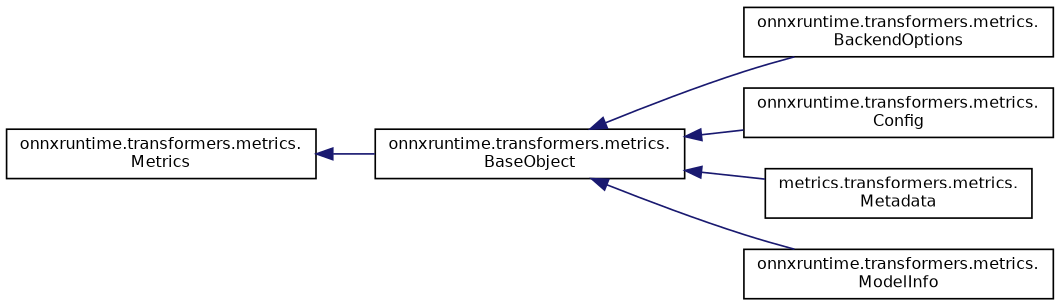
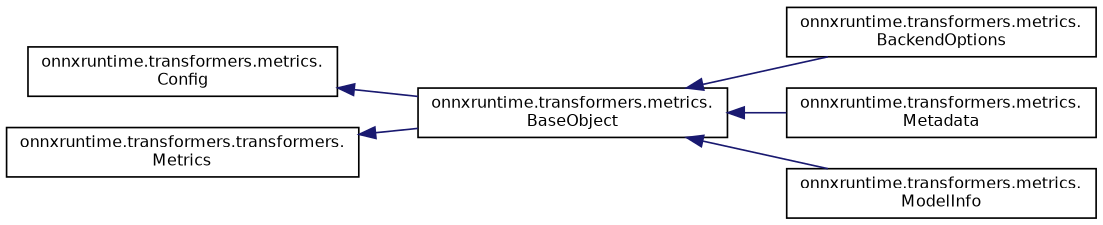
(722, 132) -> (386, 93)
(161, 154) -> (183, 152)
(899, 193) -> (941, 113)
